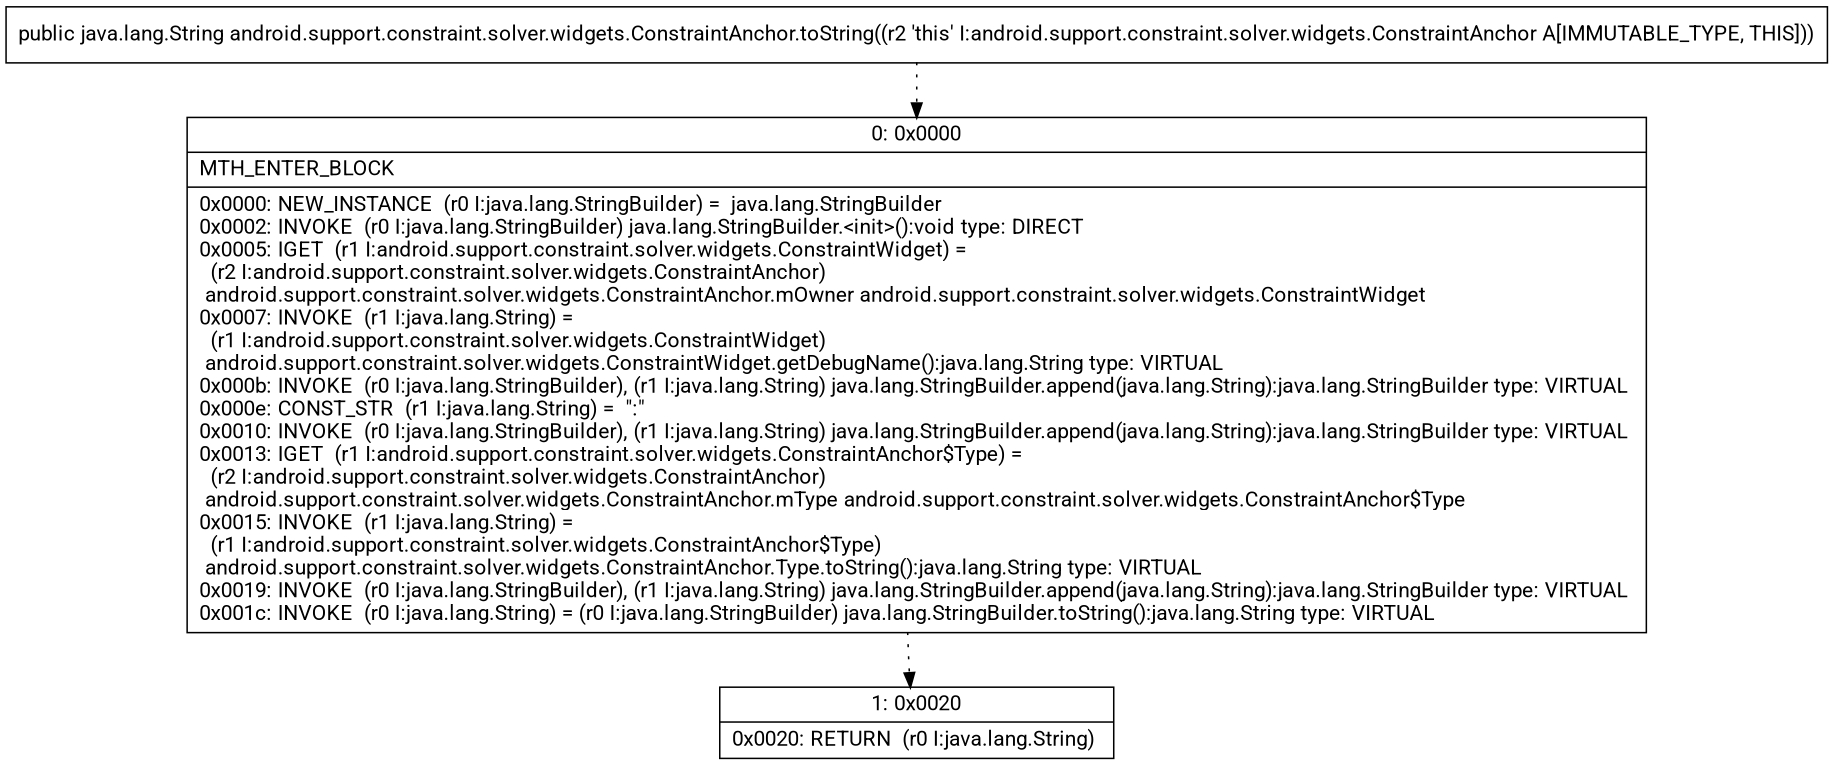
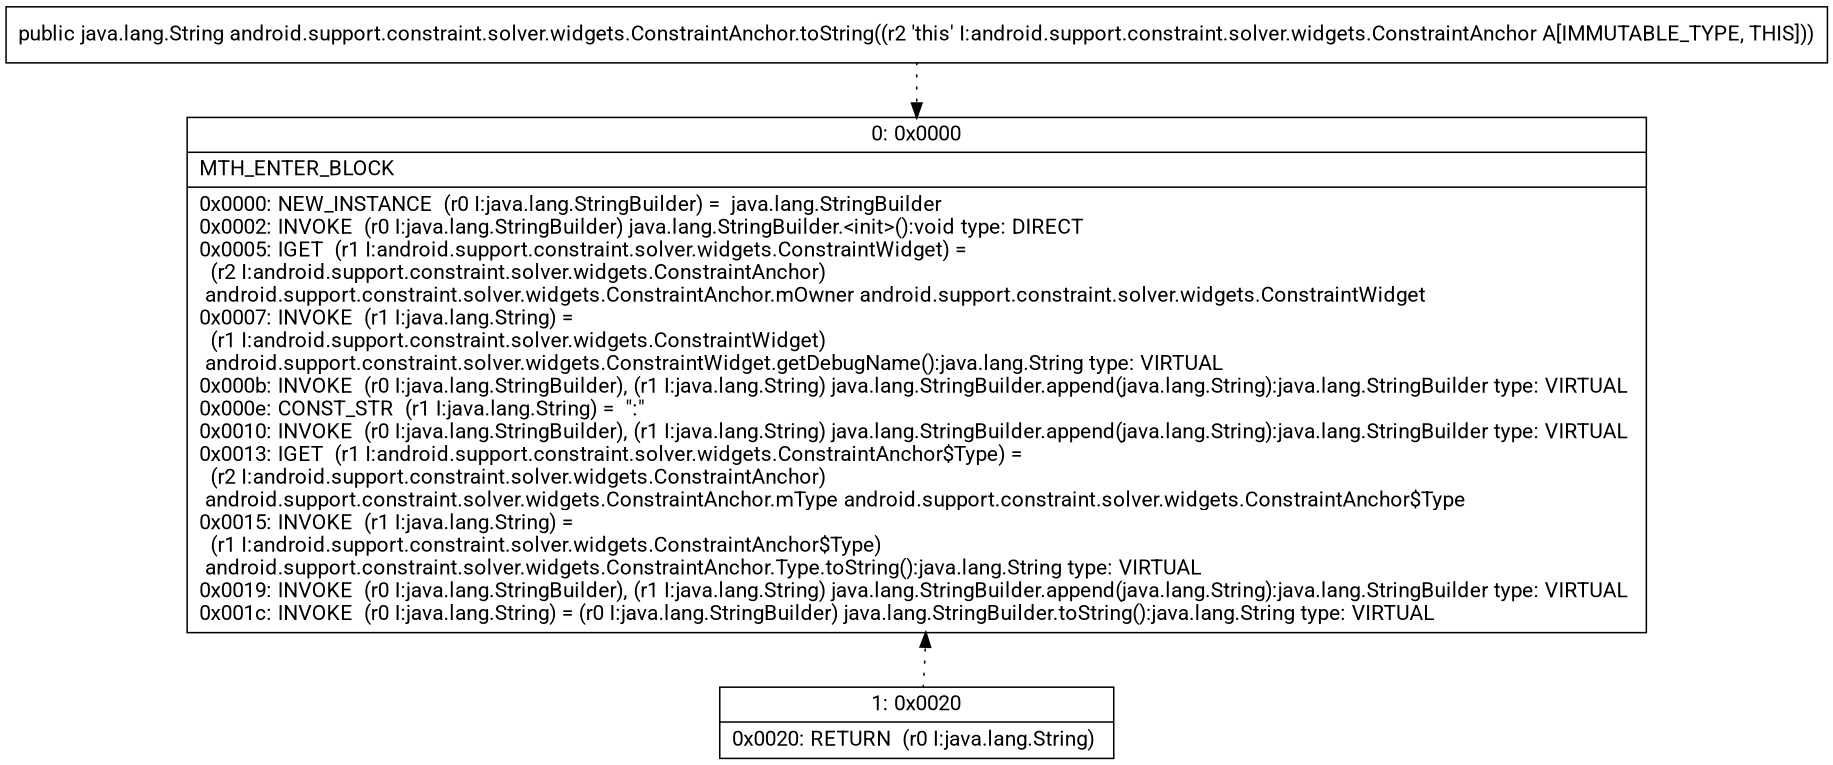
(908, 652) -> (924, 668)
